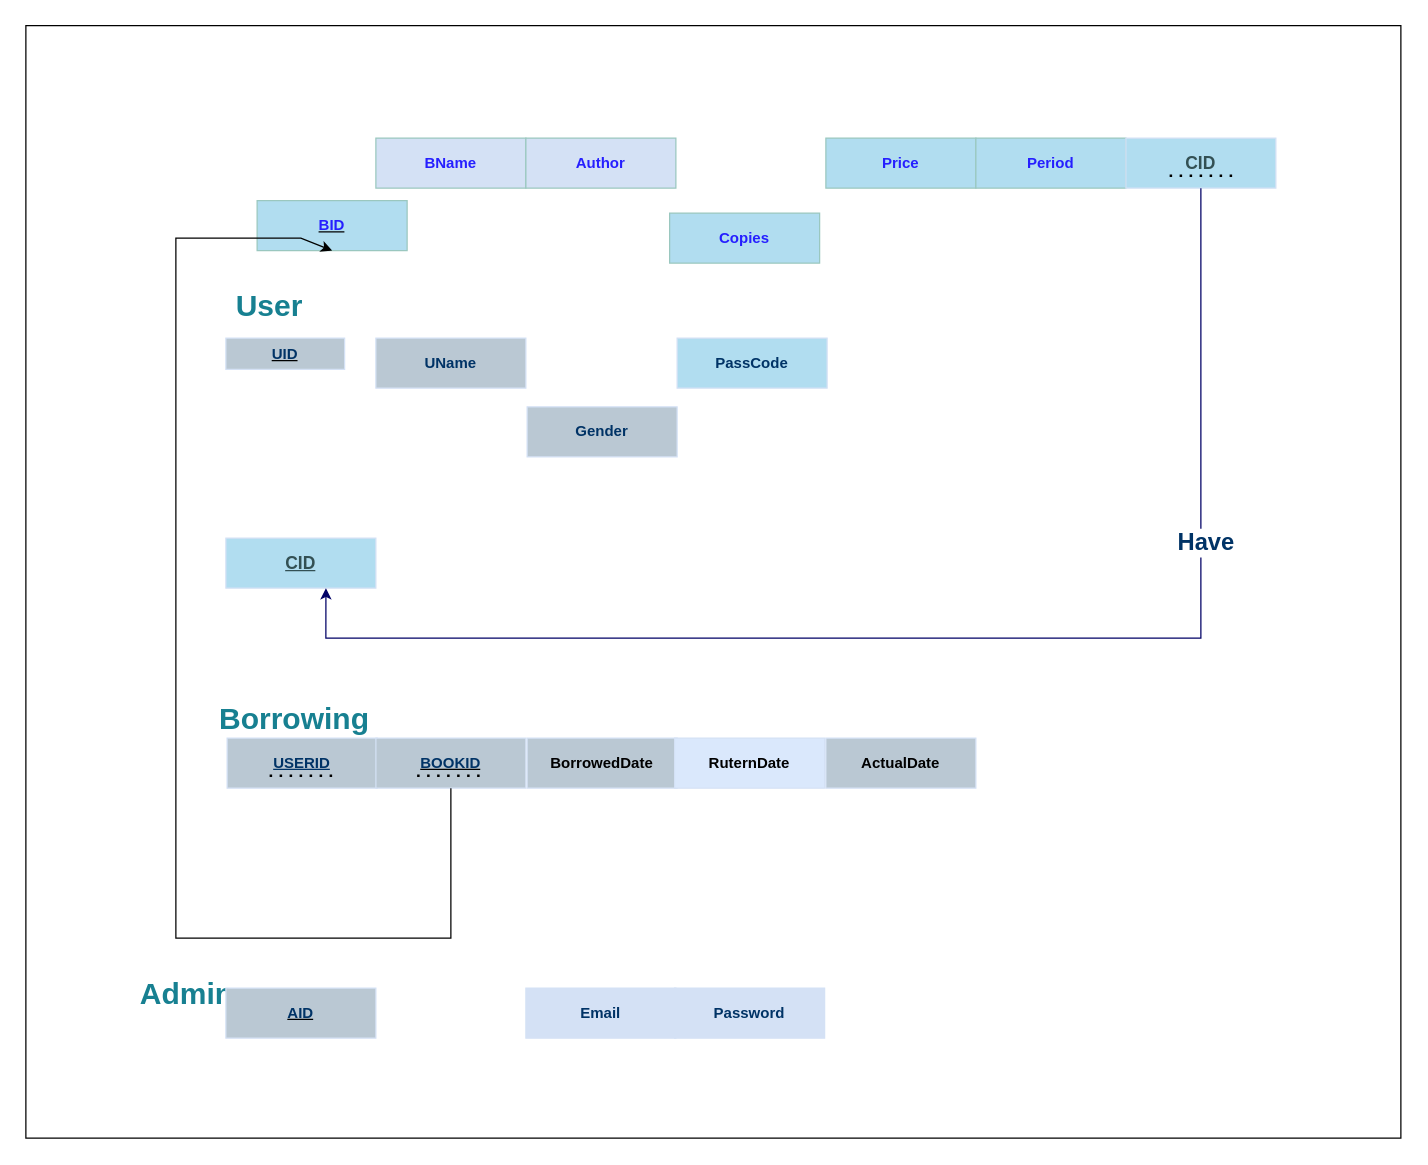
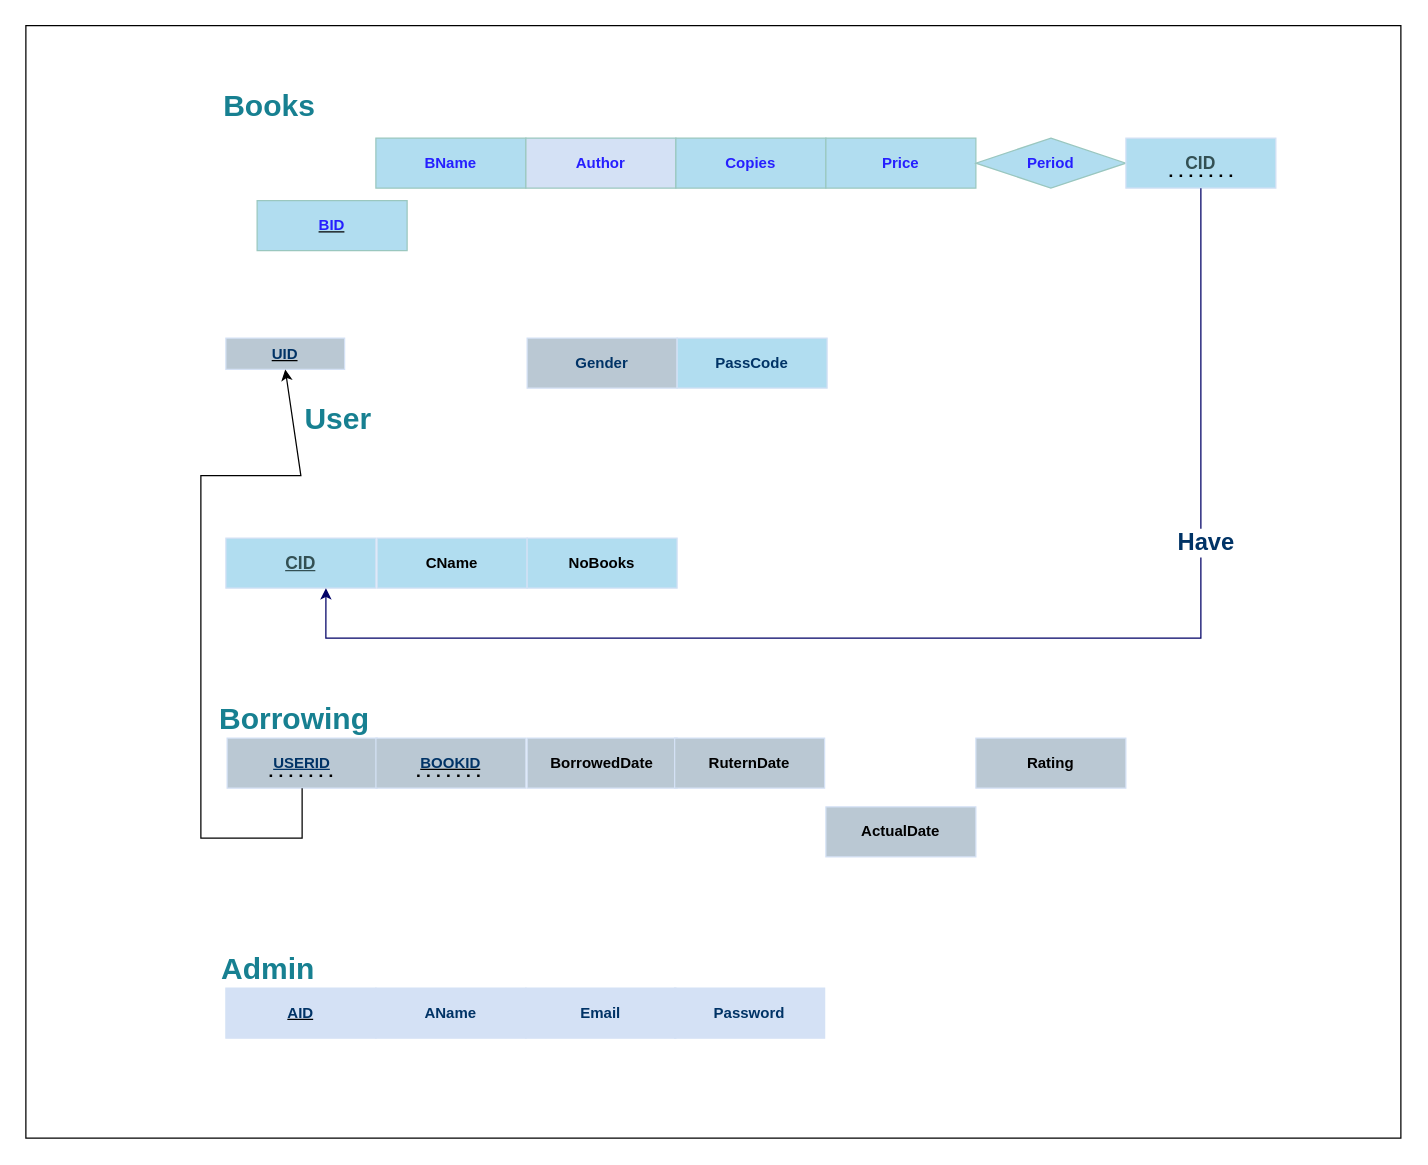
none -> (269, 107)
(451, 163) -> (451, 163)
(1051, 163) -> (1051, 163)
(744, 238) -> (751, 163)
(269, 307) -> (338, 419)
(451, 363) -> none
(602, 432) -> (602, 363)
none -> (452, 563)
none -> (602, 563)
none -> (201, 633)
(176, 726) -> none
(749, 763) -> (749, 763)
(901, 763) -> (901, 832)
none -> (1051, 763)
(187, 994) -> (268, 969)
(301, 1013) -> (301, 1013)
none -> (451, 1013)
